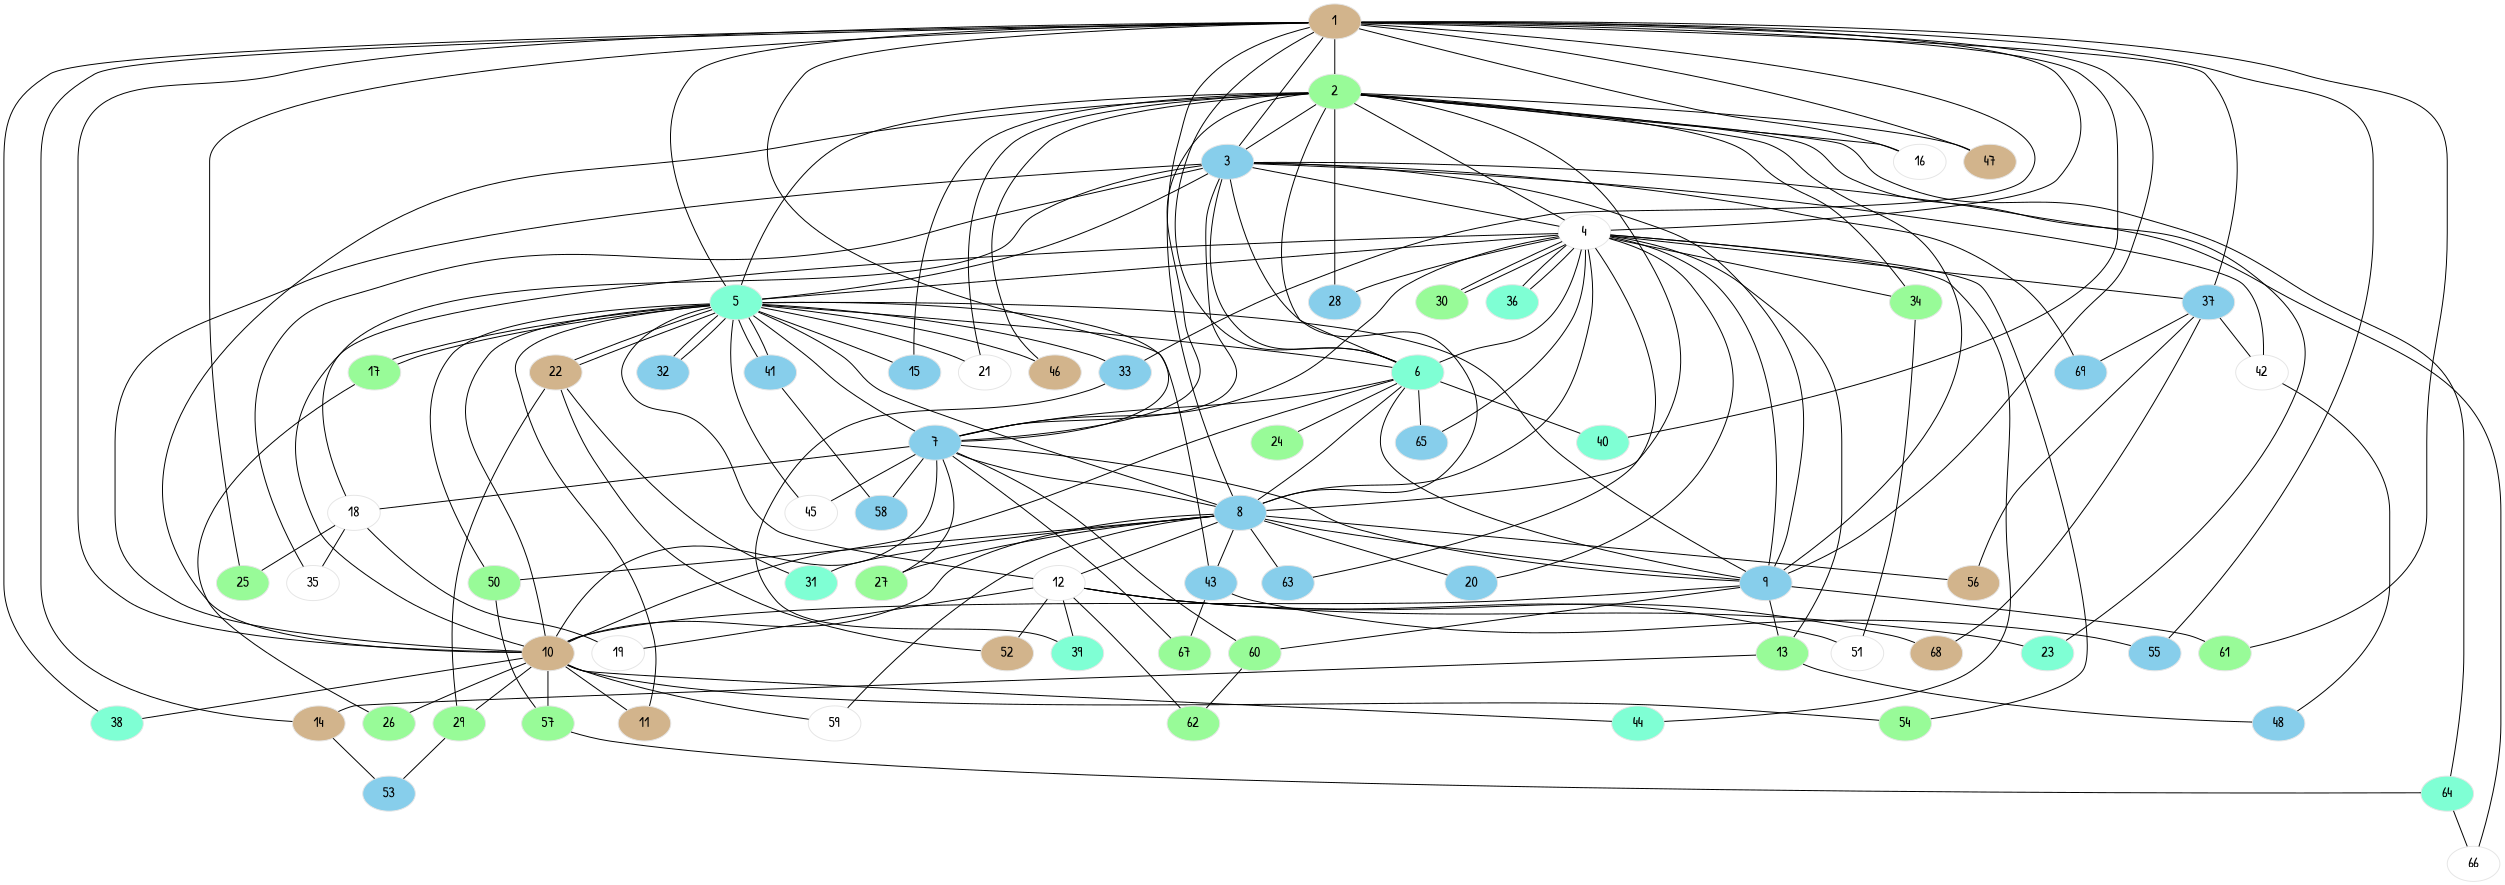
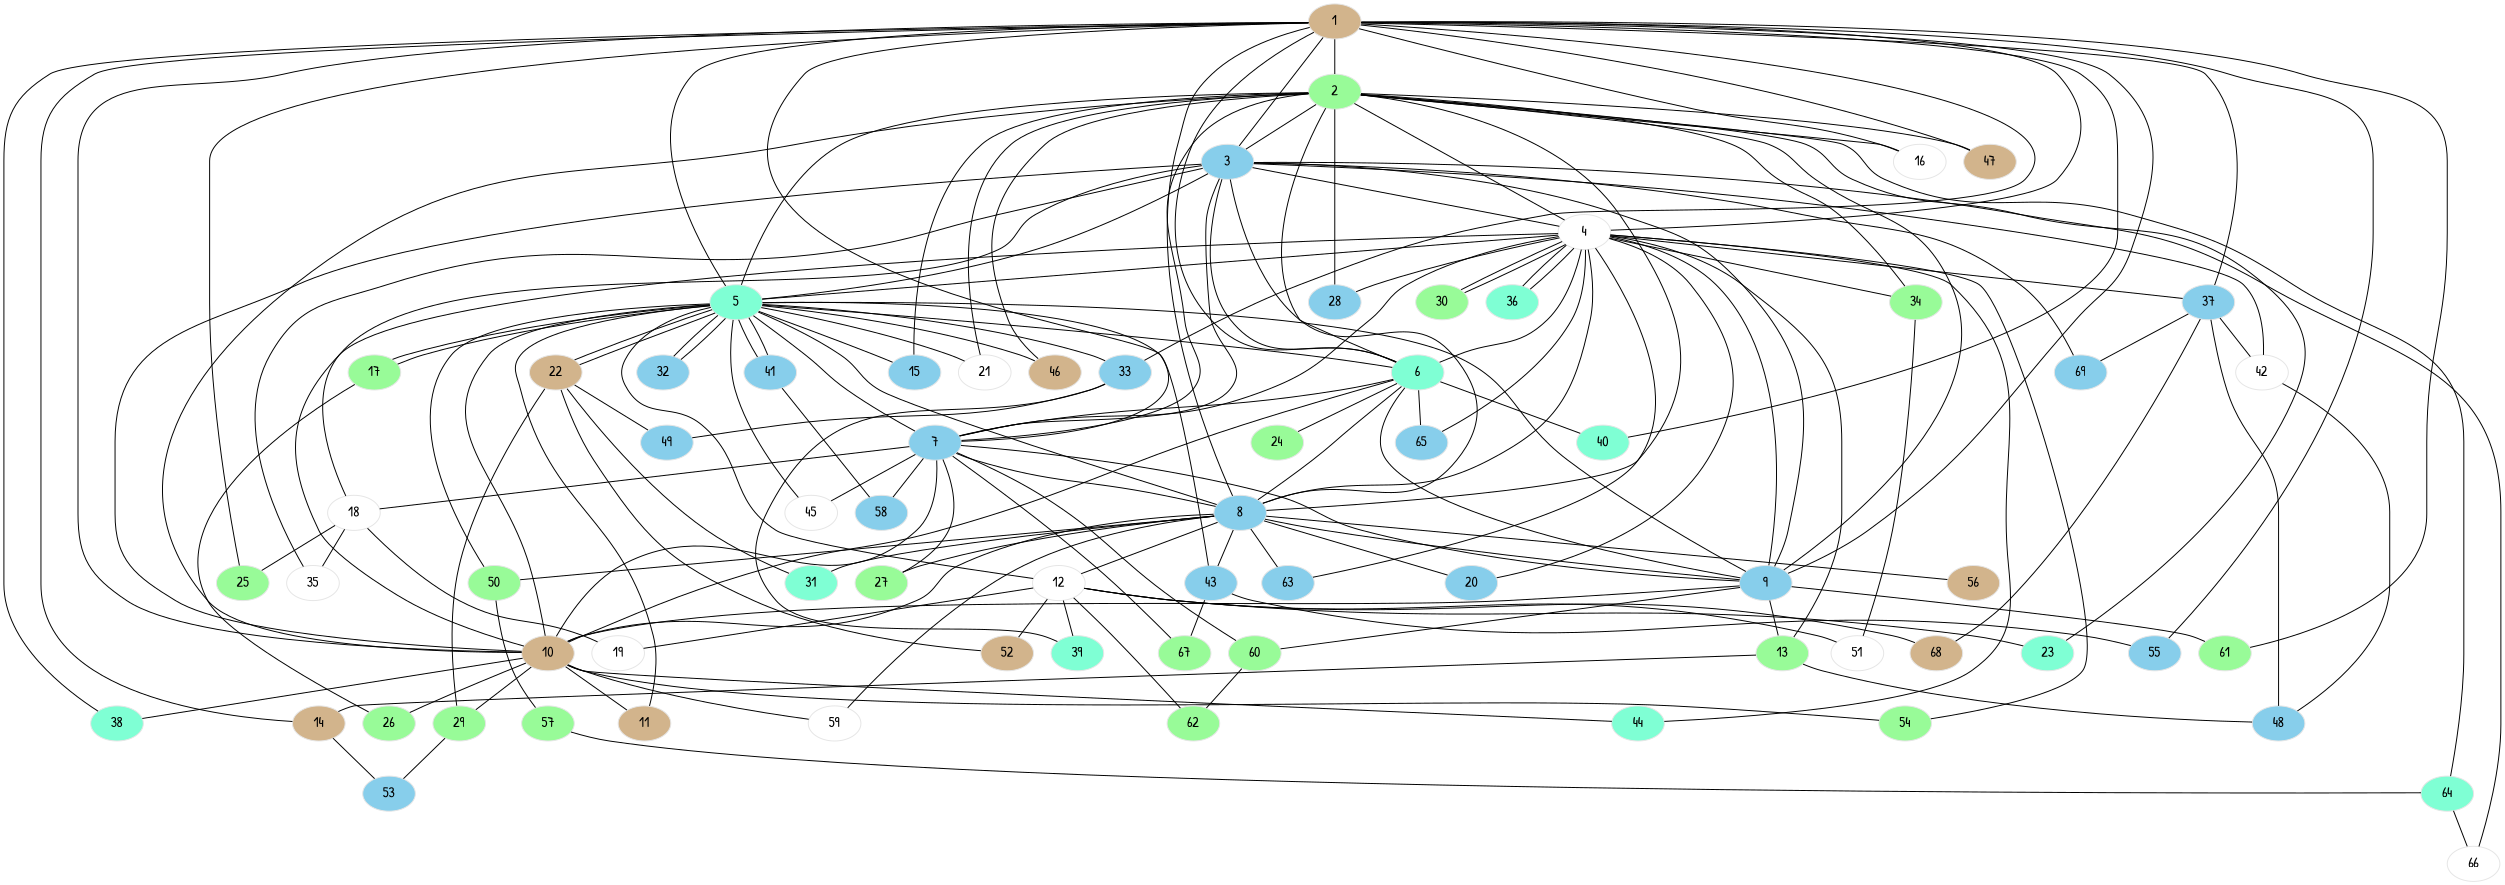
(2074, 432) -> (2279, 516)
none -> (667, 443)
(548, 688) -> none
